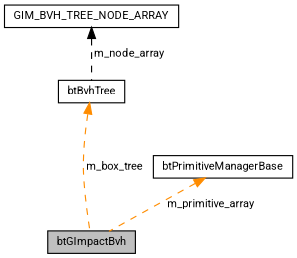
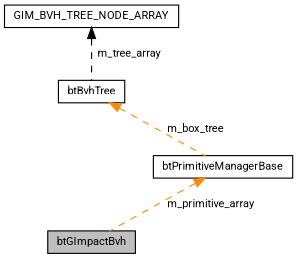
(128, 54) -> (128, 54)
(84, 173) -> (162, 132)
